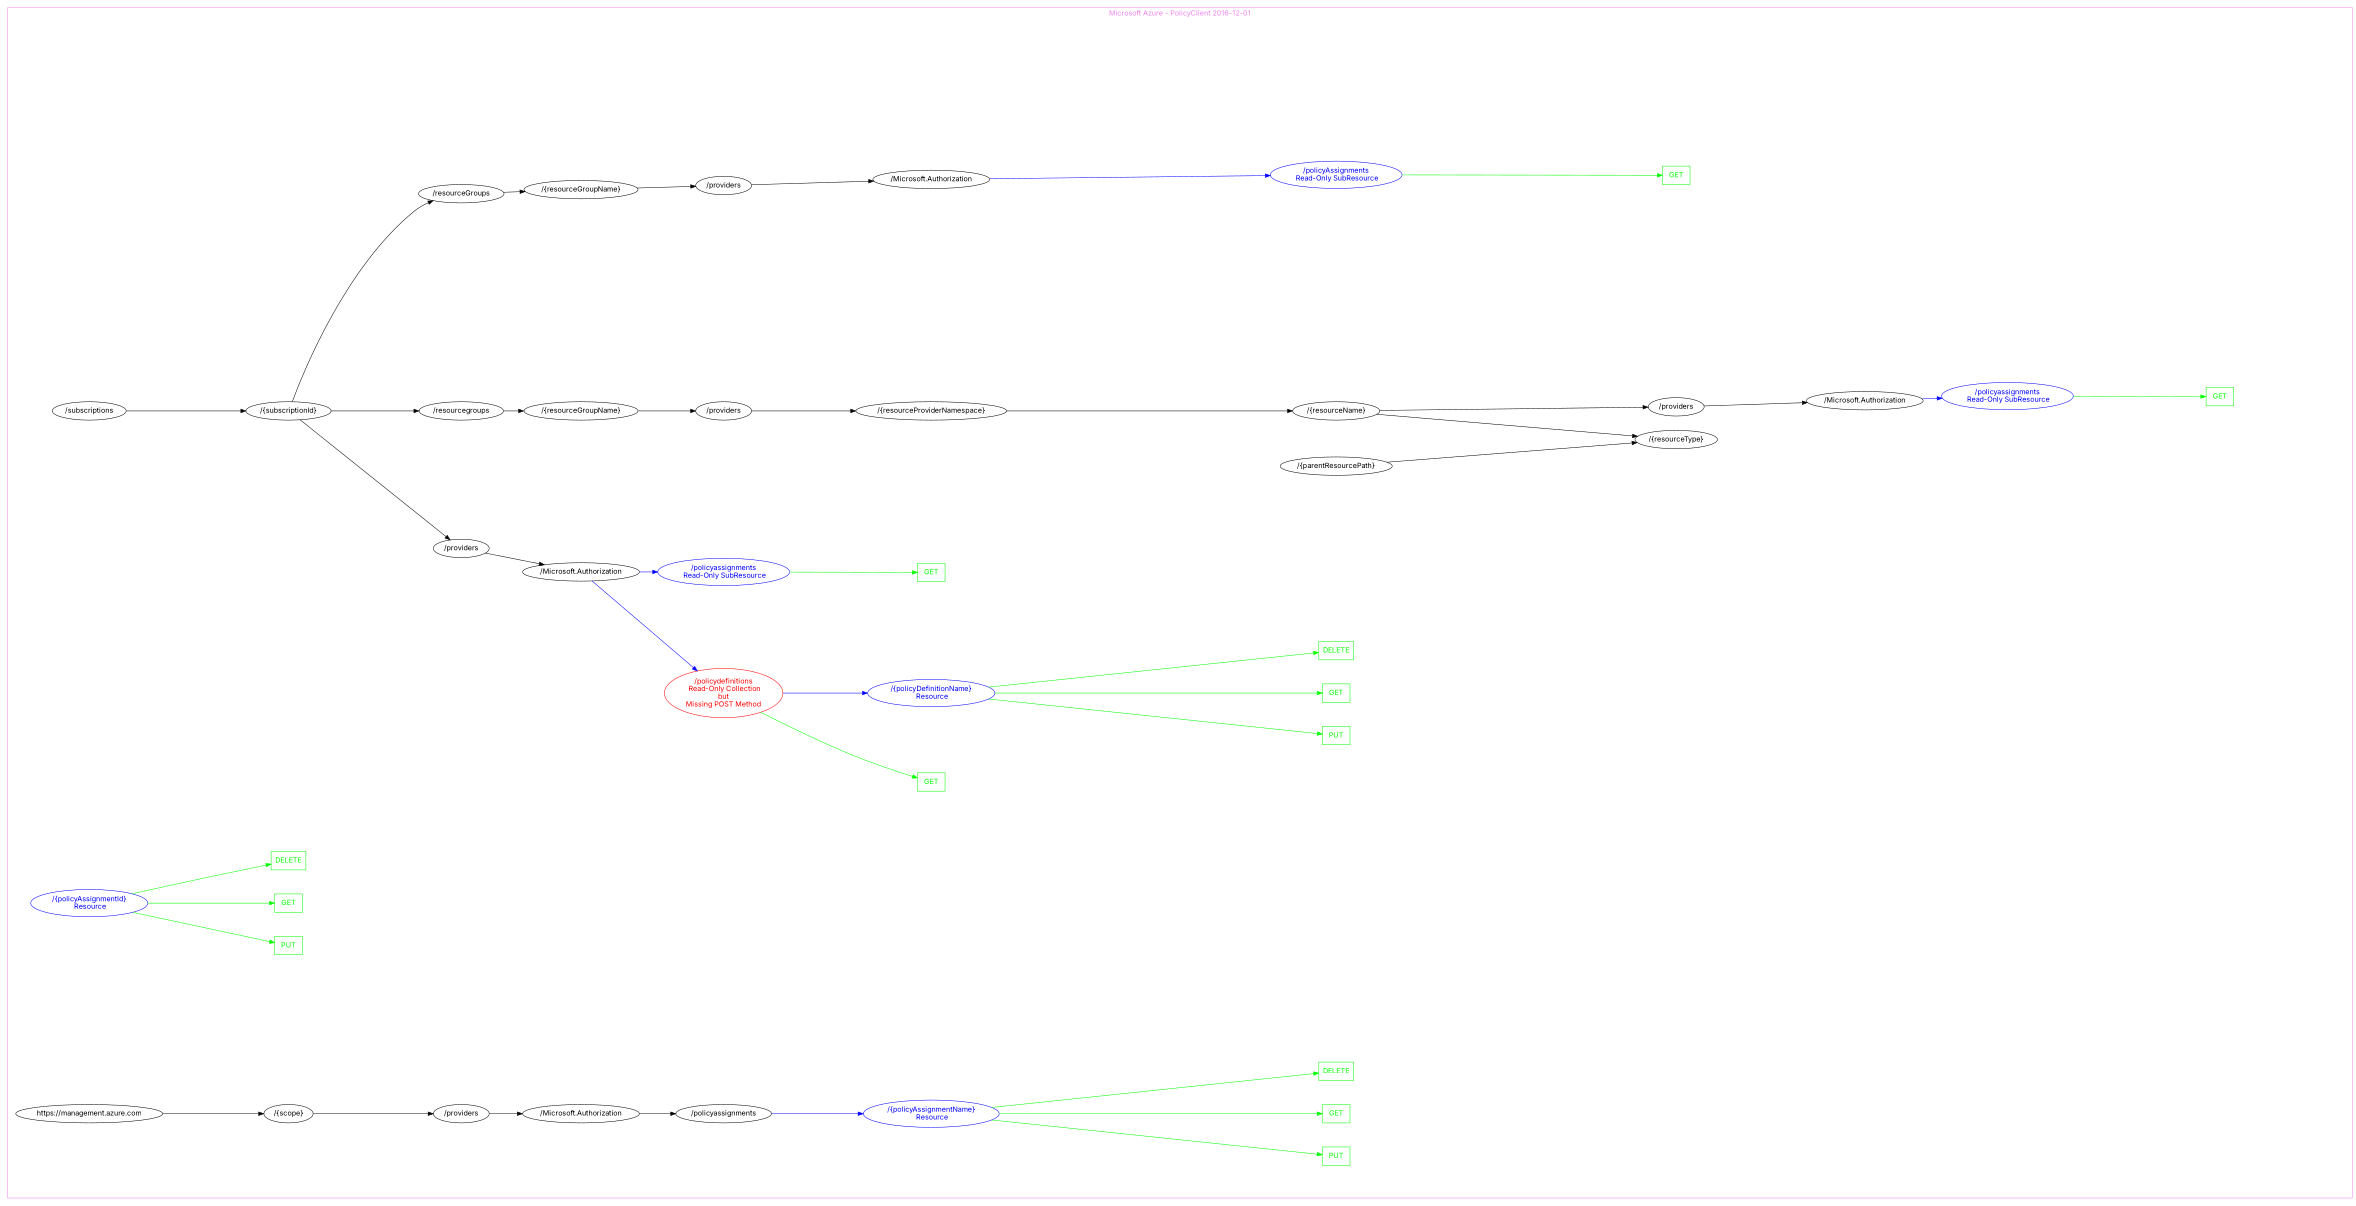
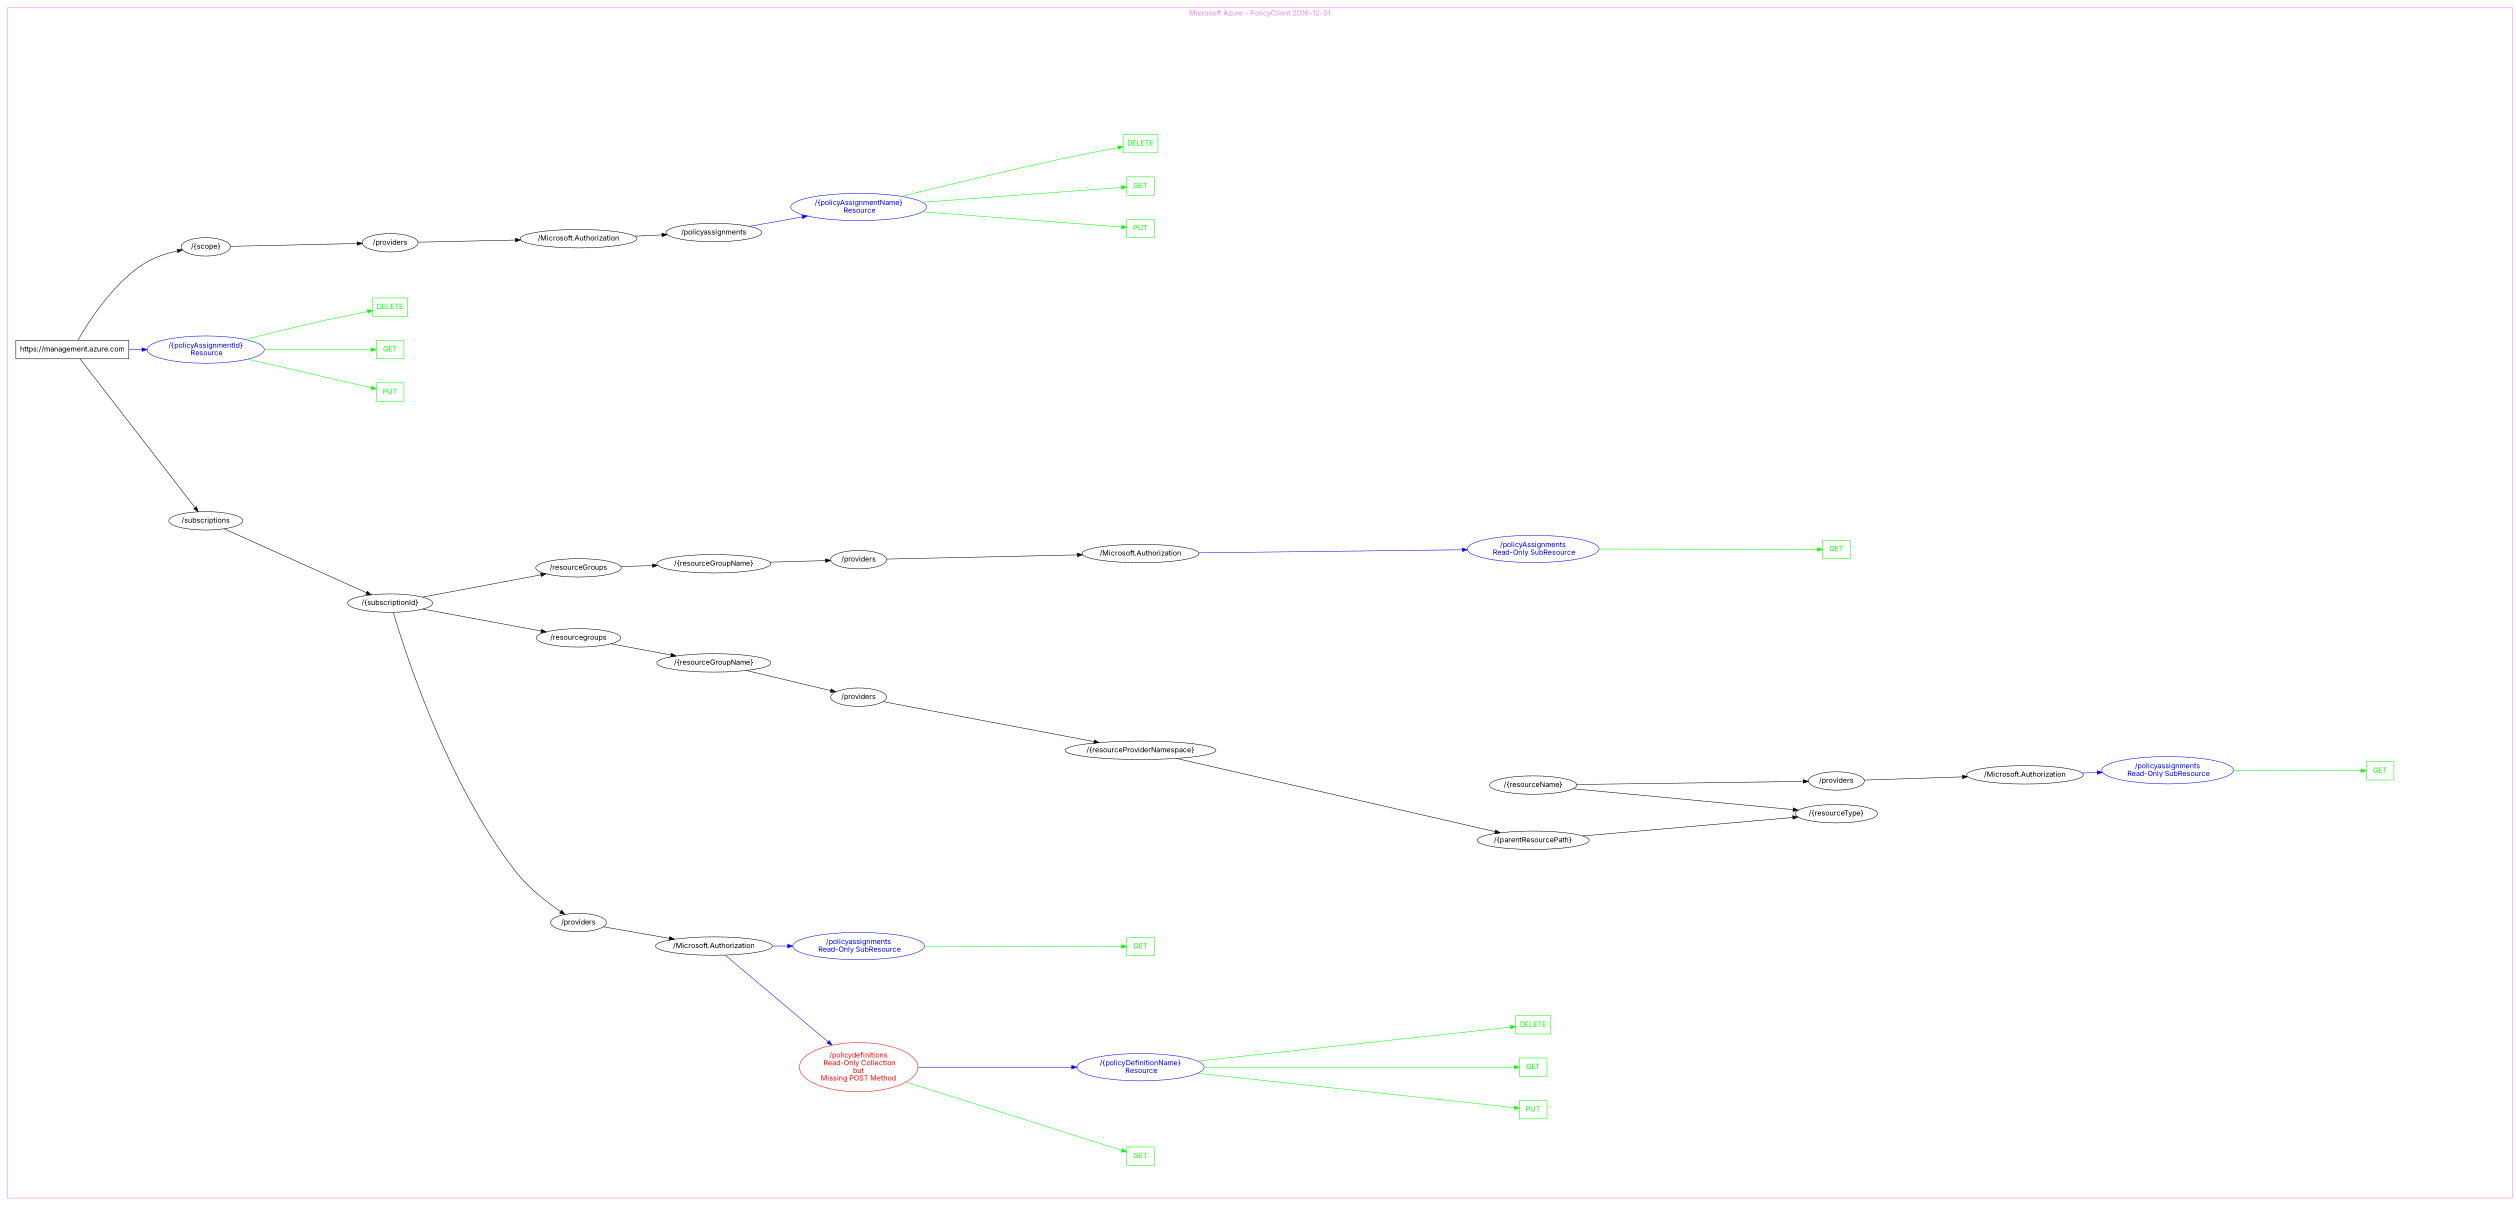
none -> (135, 350)
(1147, 411) -> (1336, 795)
none -> (137, 433)
(89, 1114) -> (72, 350)
